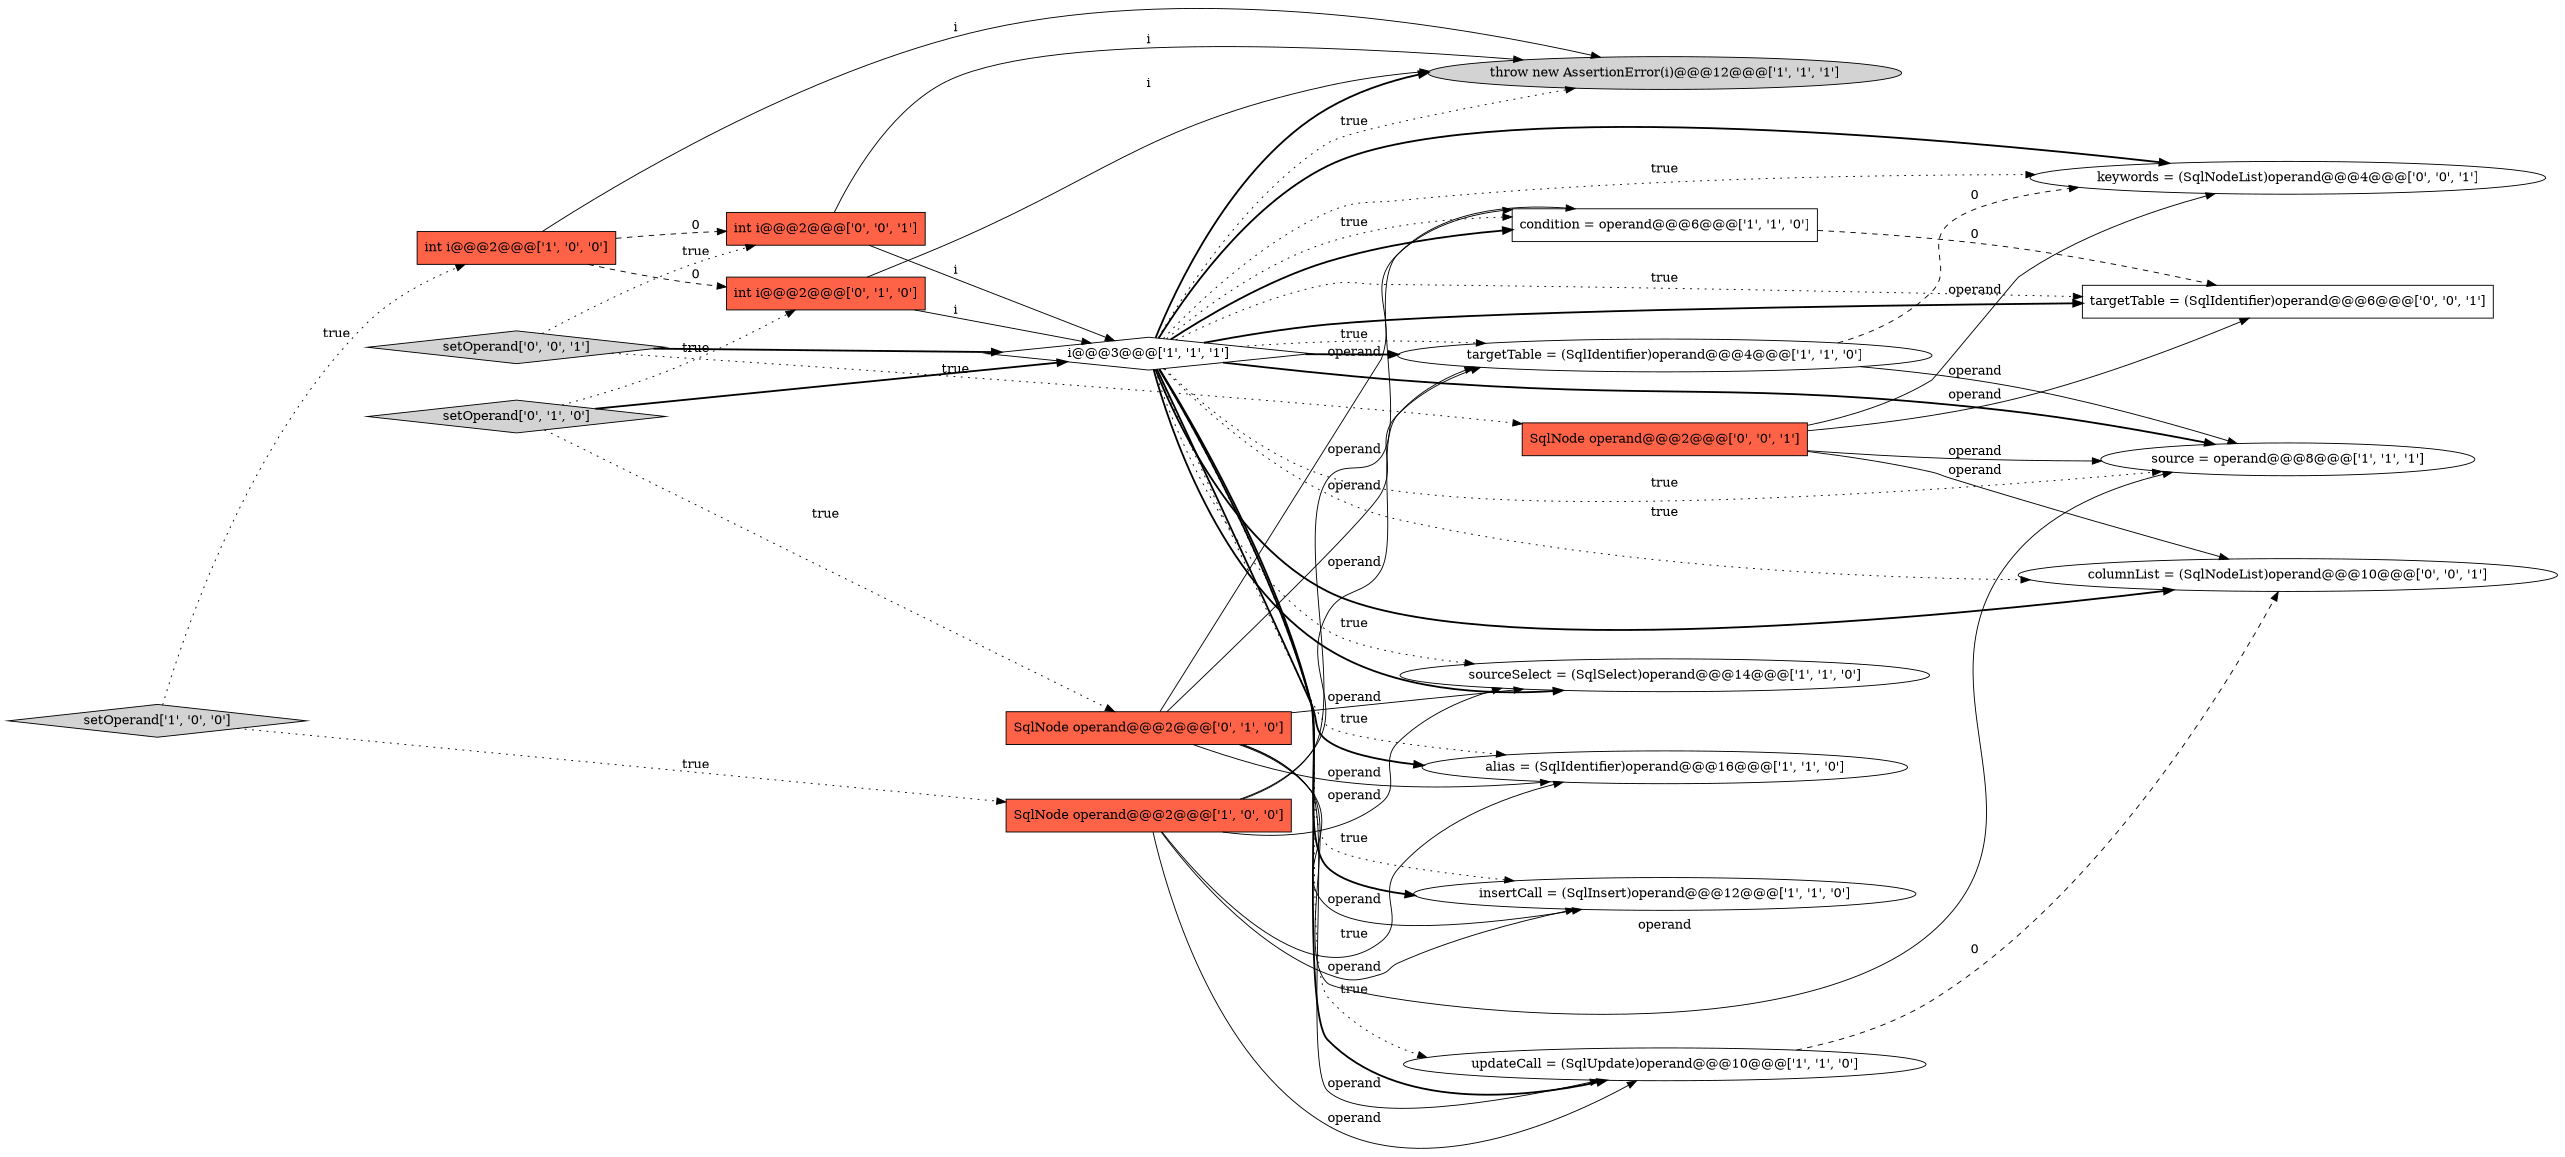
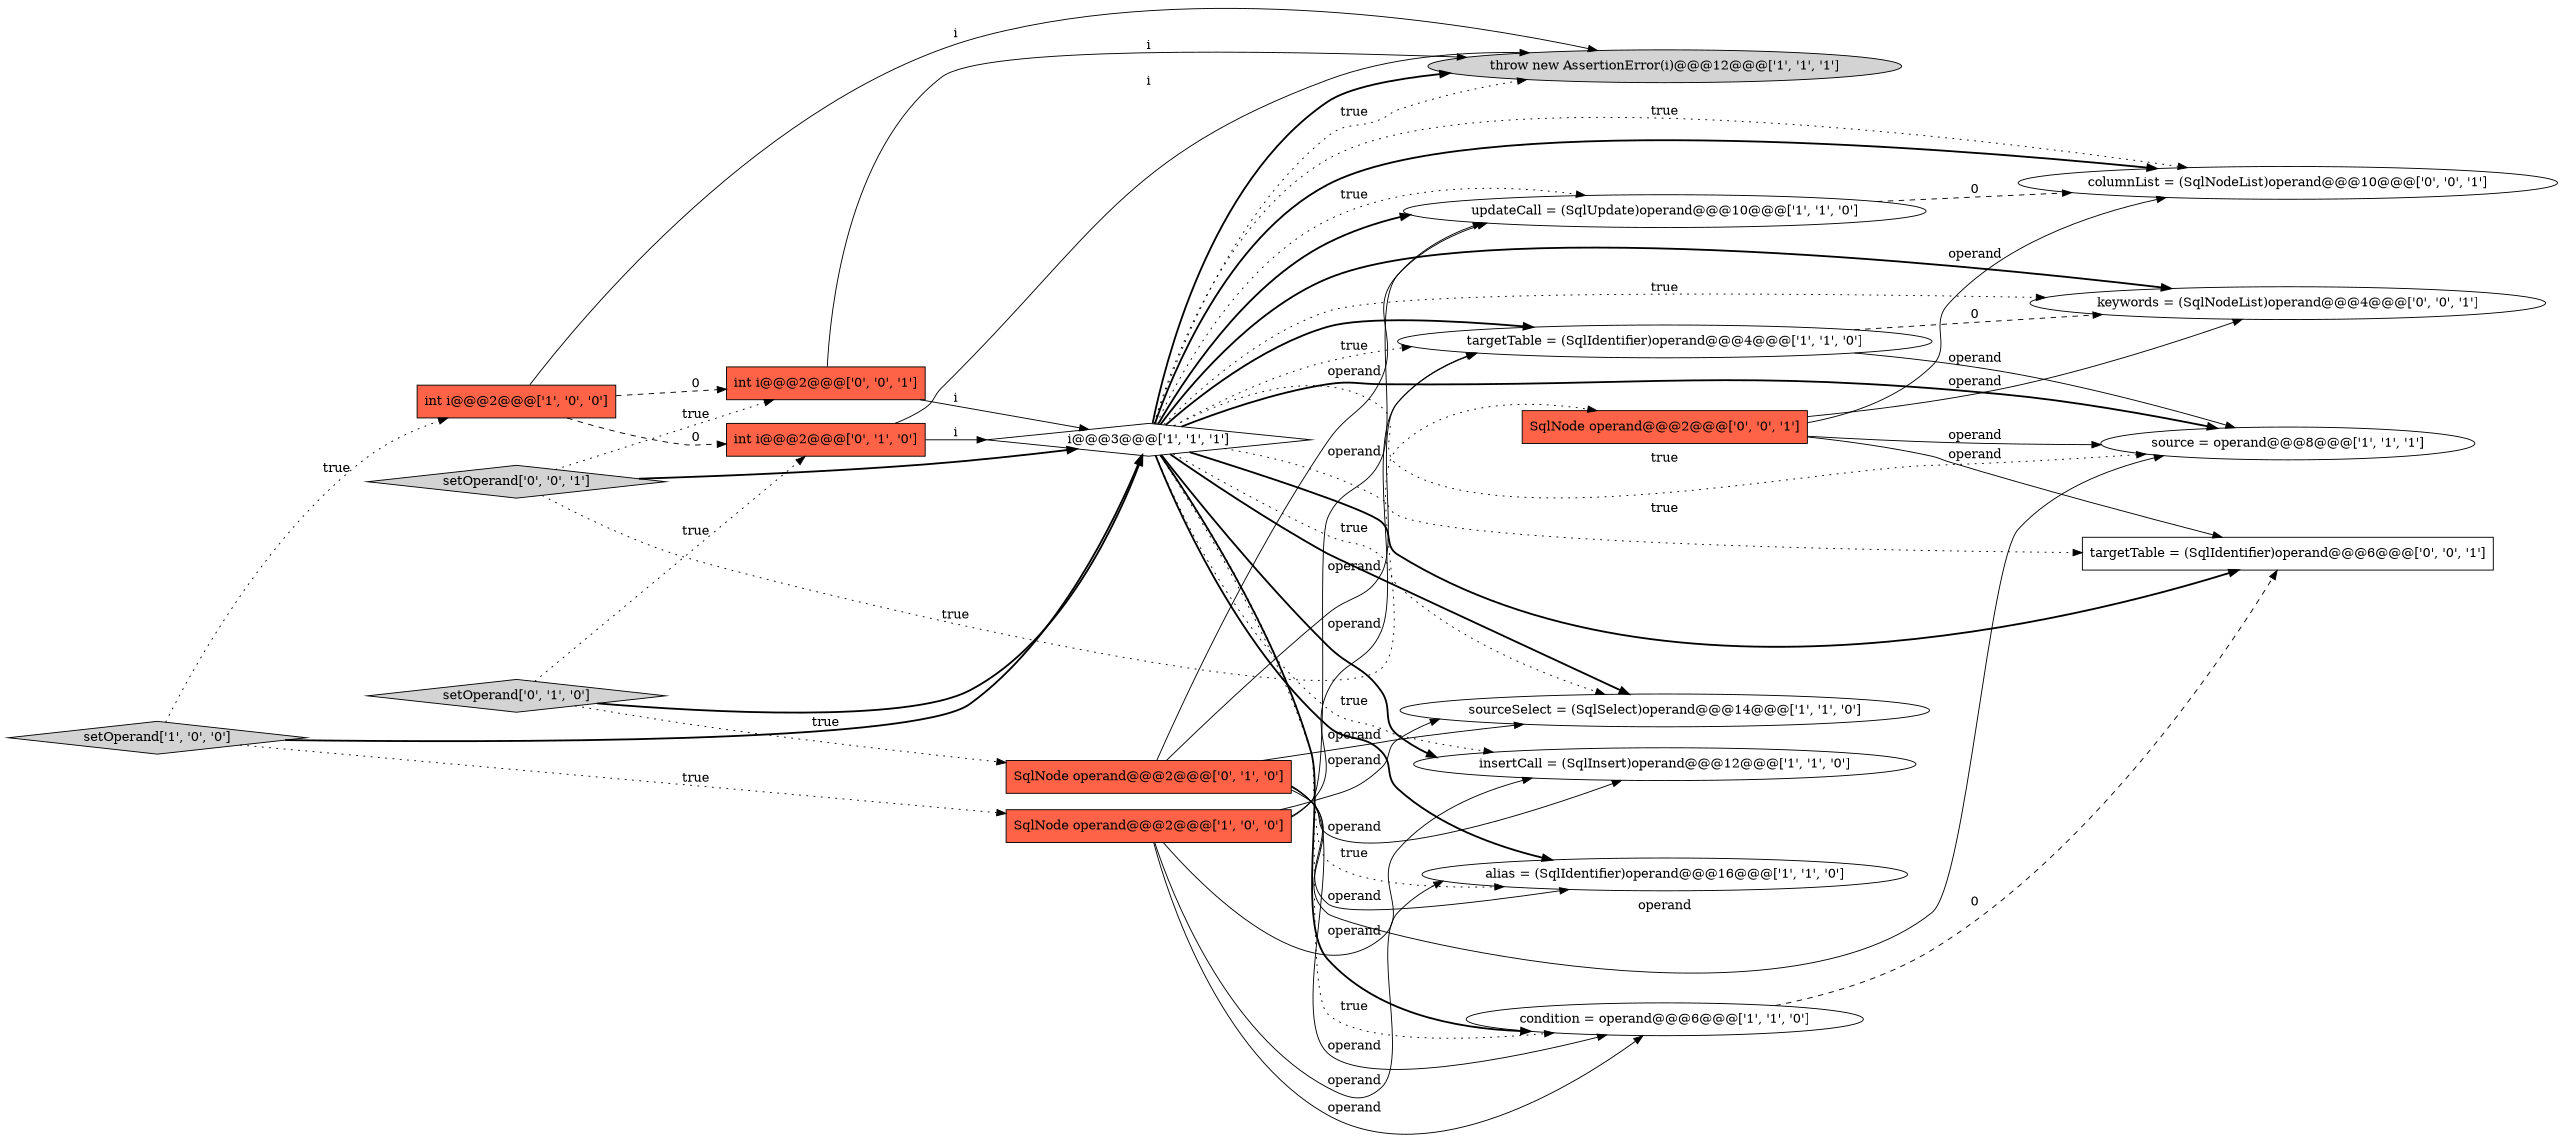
(1665, 225) -> (1665, 1019)
none -> (802, 732)
(1354, 935) -> (1354, 1081)
